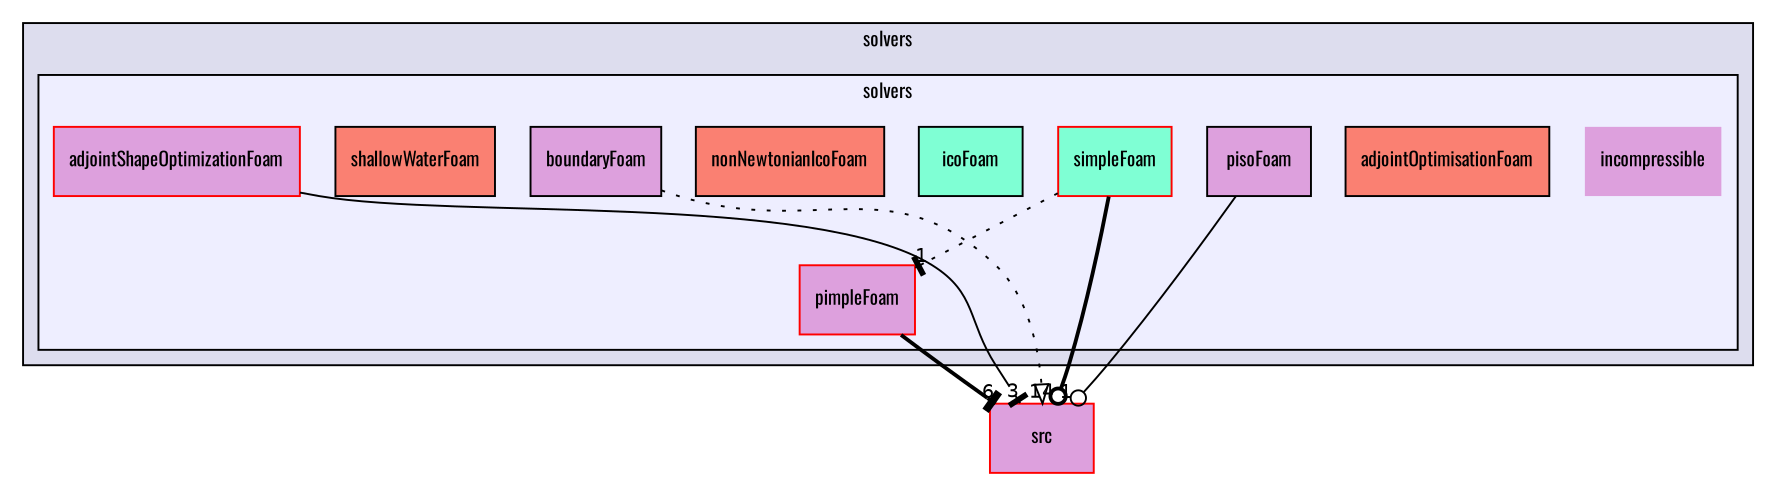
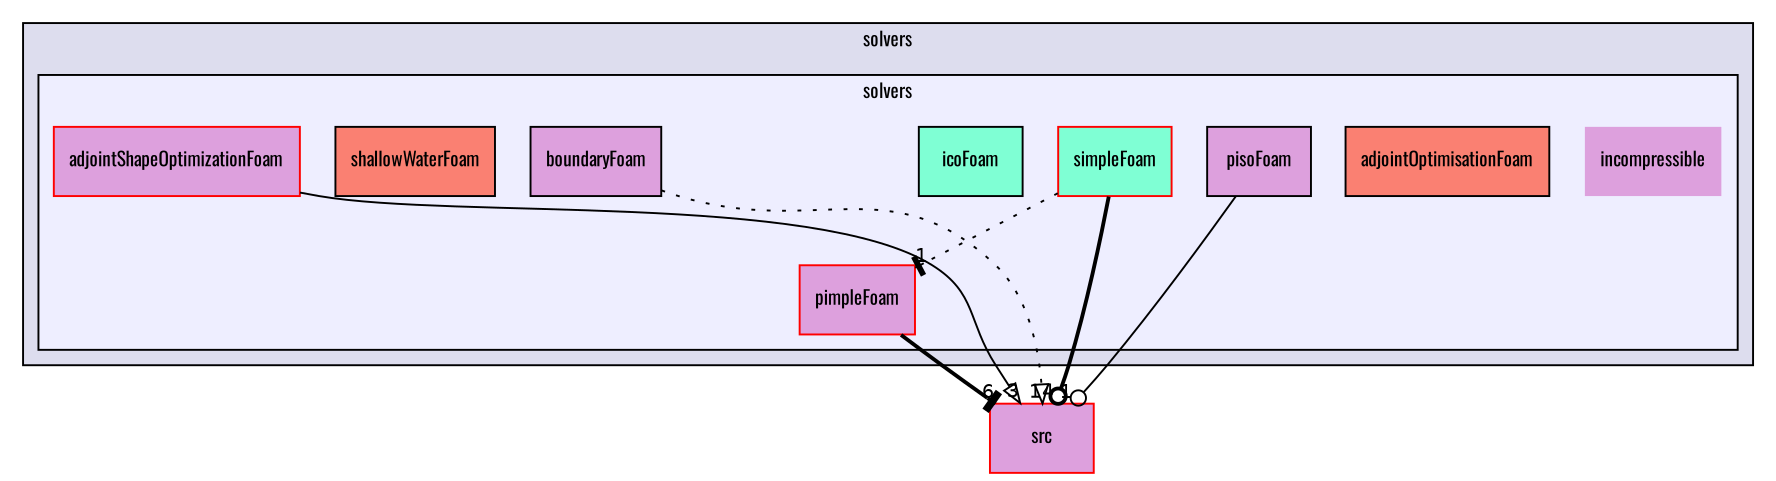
(790, 161) -> none
(692, 216) -> (692, 216)
